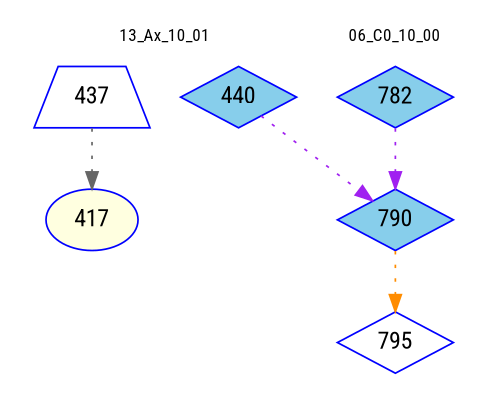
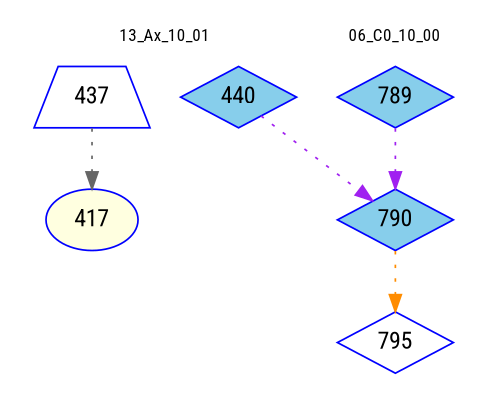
(395, 97) -> (395, 97)
